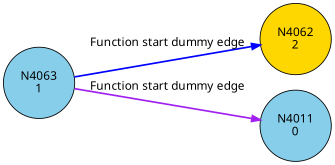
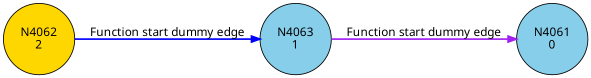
(163, 62) -> (163, 39)
(296, 126) -> (552, 39)
